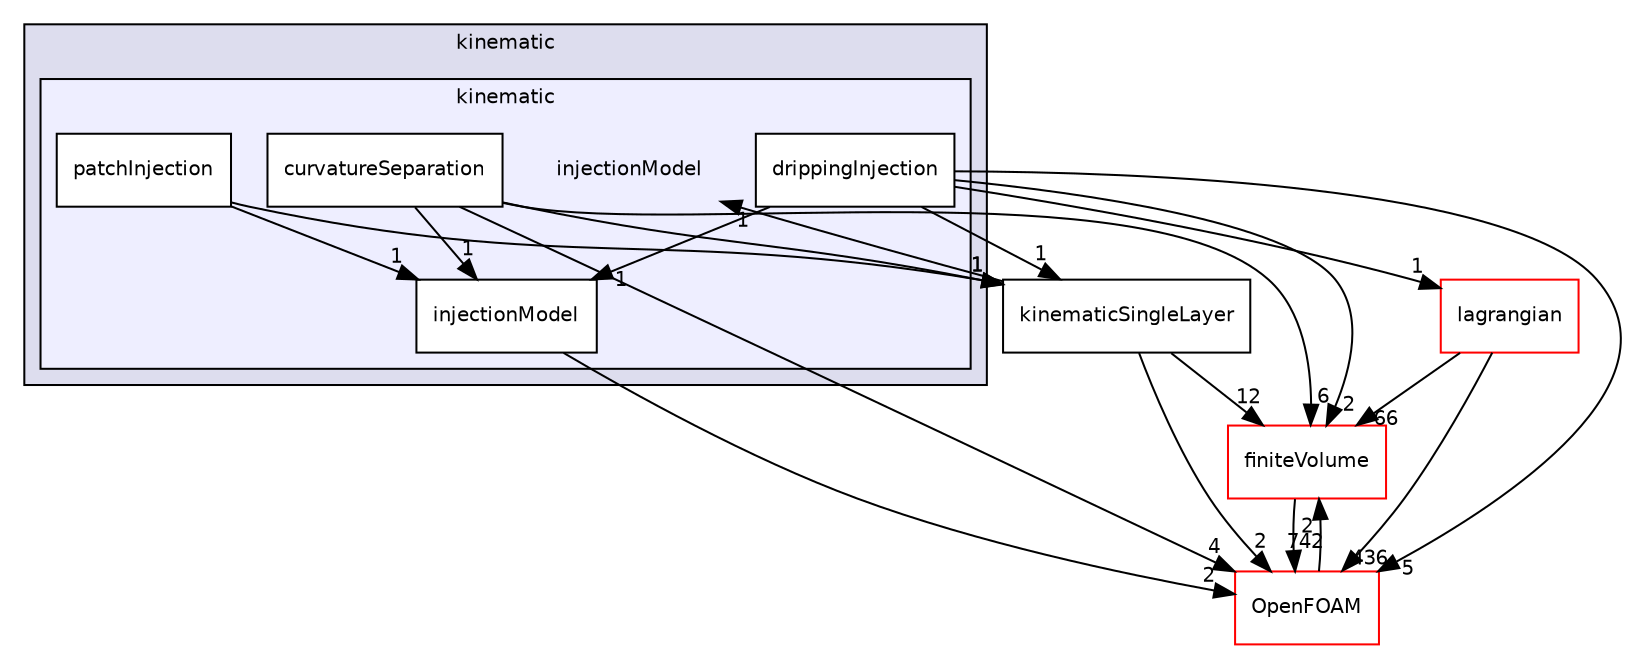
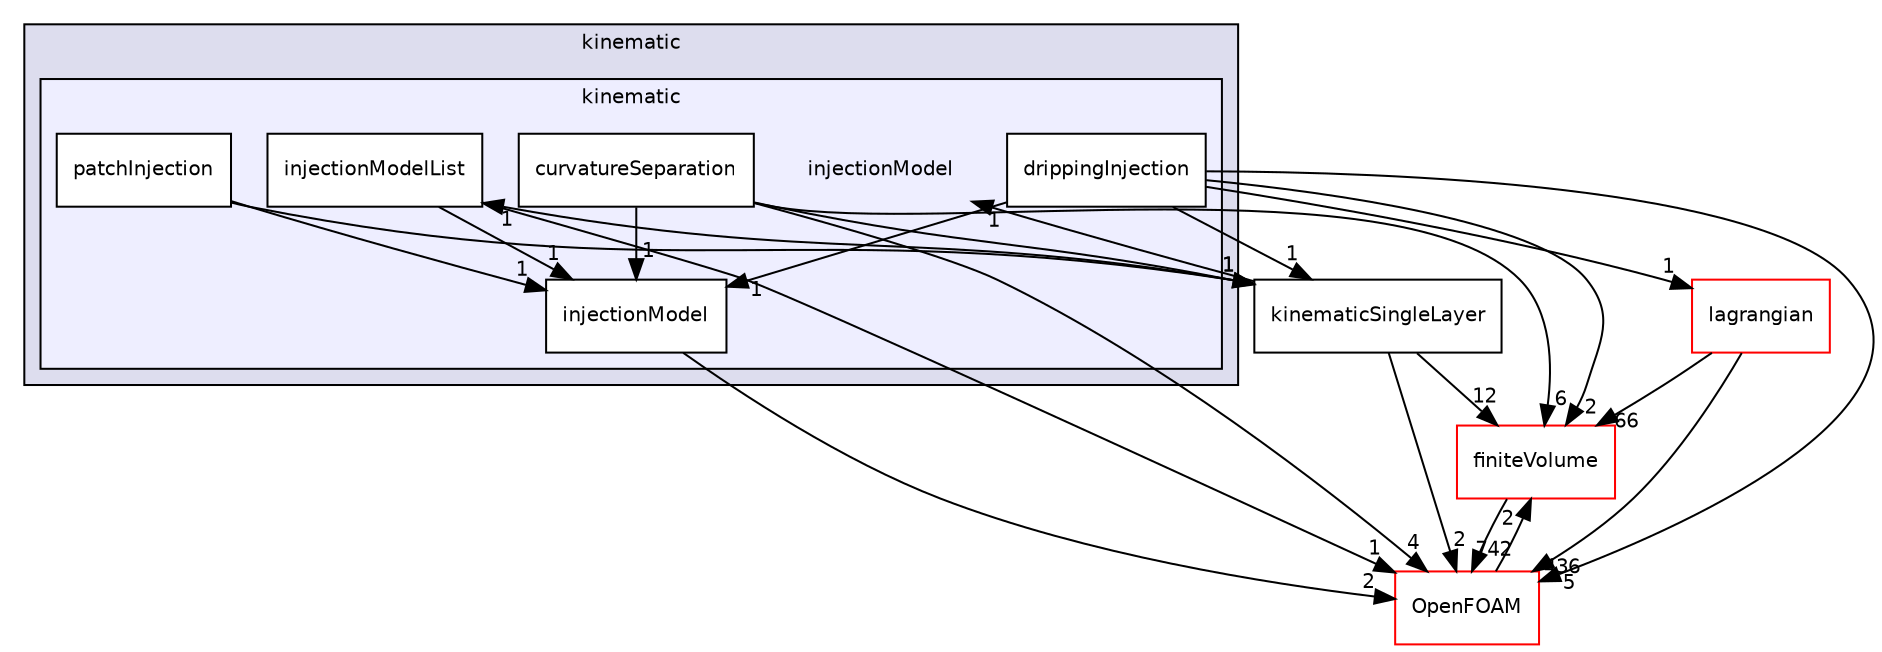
none -> (375, 170)
